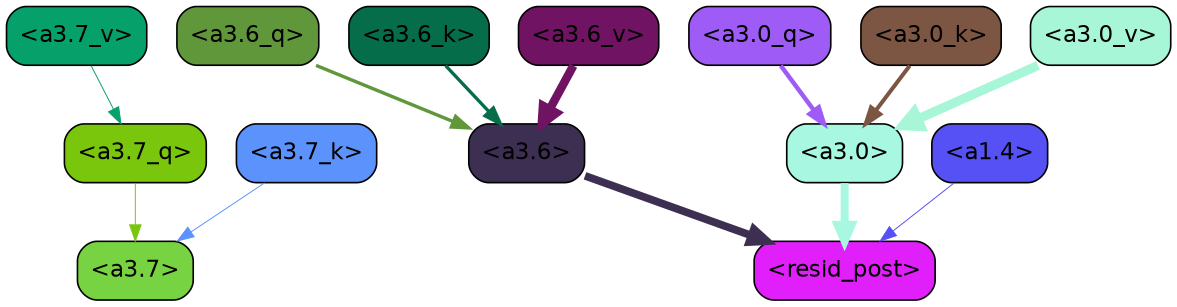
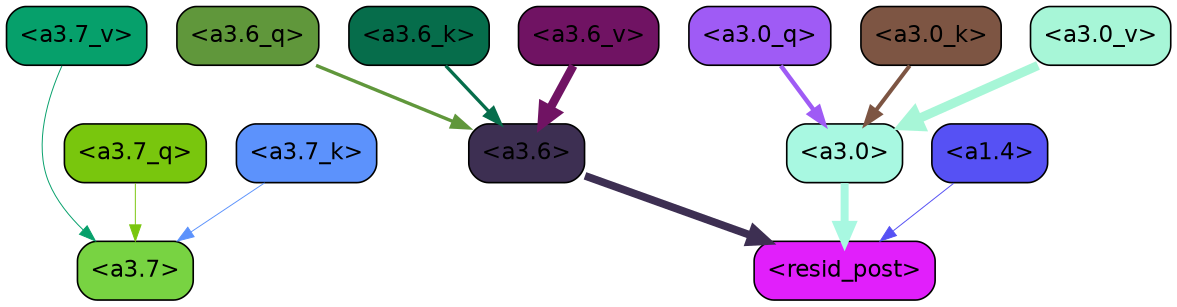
(102, 87) -> (42, 153)
